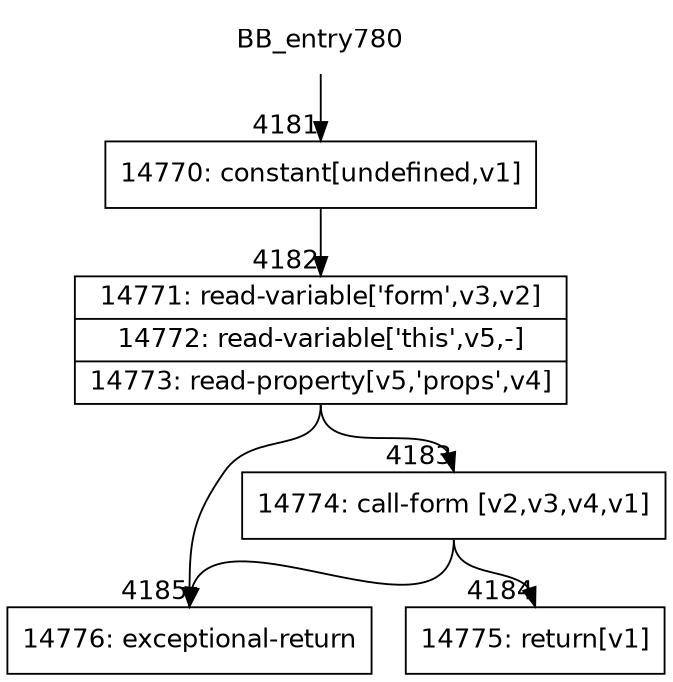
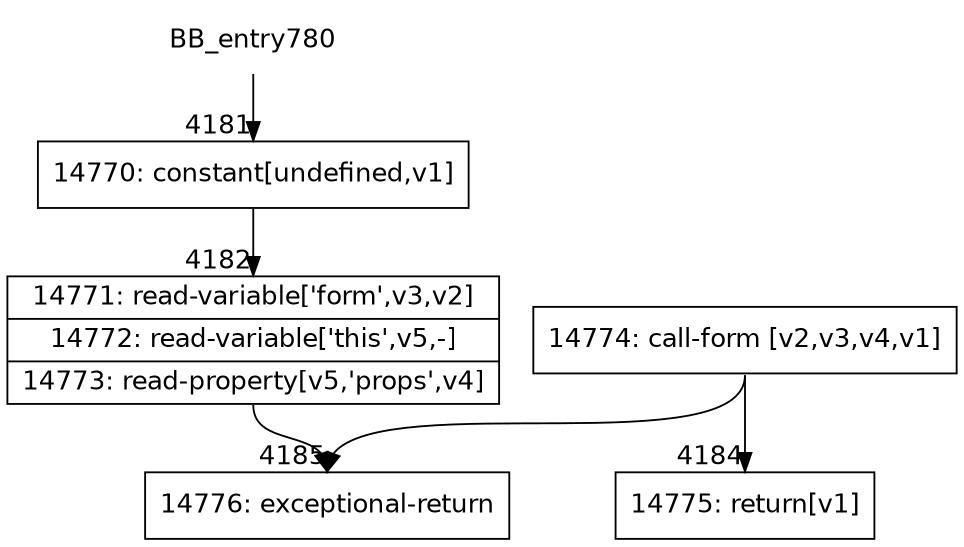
(378, 438) -> none
